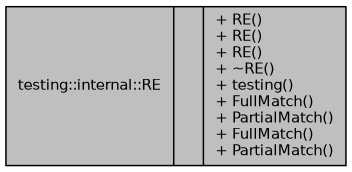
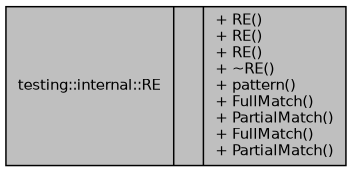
(255, 85) -> (256, 85)
